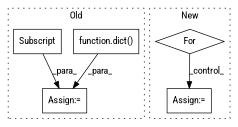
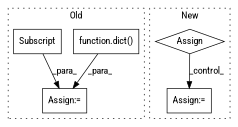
(190, 42) -> (190, 42)
